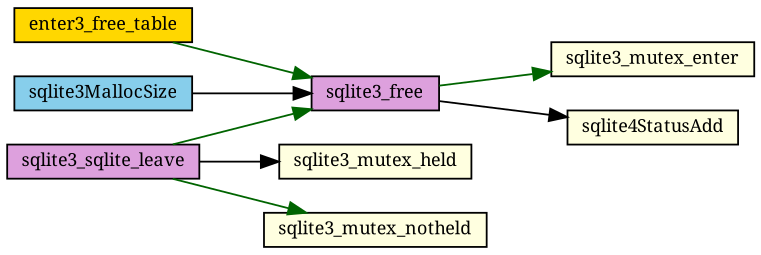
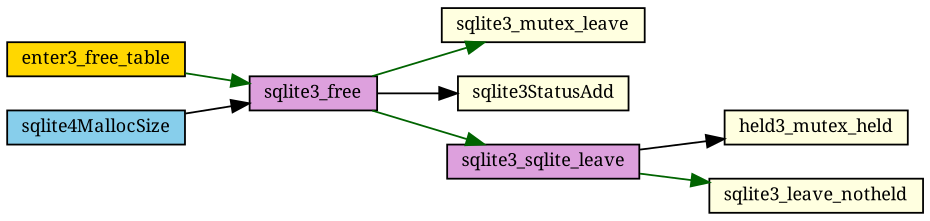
(653, 59) -> (543, 25)
(103, 93) -> (96, 128)
(653, 128) -> (543, 93)
(233, 129) -> (420, 125)
(375, 162) -> (816, 128)
(375, 230) -> (816, 196)
